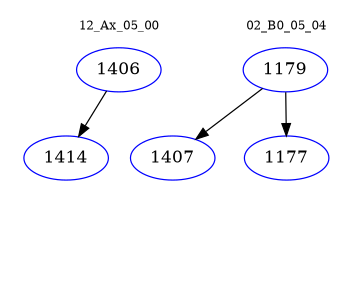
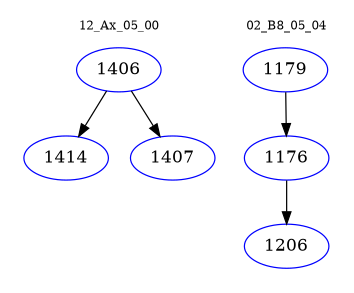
(287, 26) -> (287, 26)
(241, 105) -> (142, 108)
(287, 158) -> (287, 158)
none -> (287, 246)
